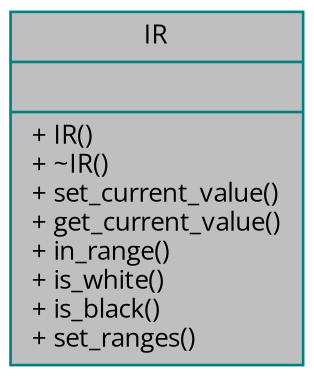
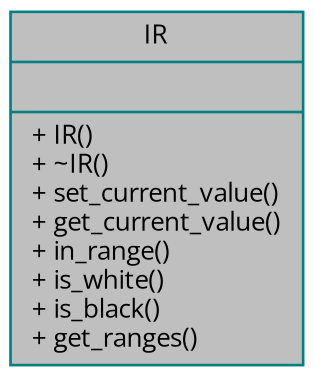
(115, 339) -> (116, 339)
